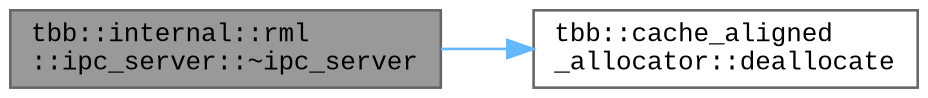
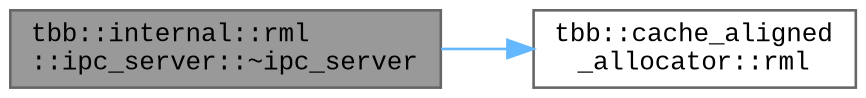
(726, 49) -> (695, 49)
